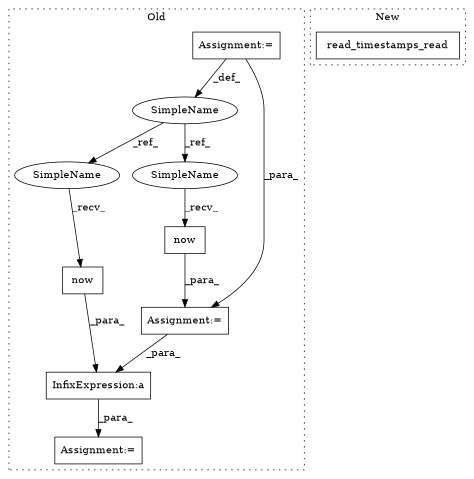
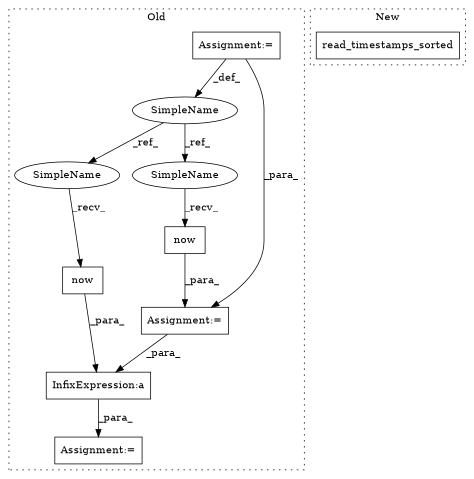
(388, 45) -> (388, 45)
